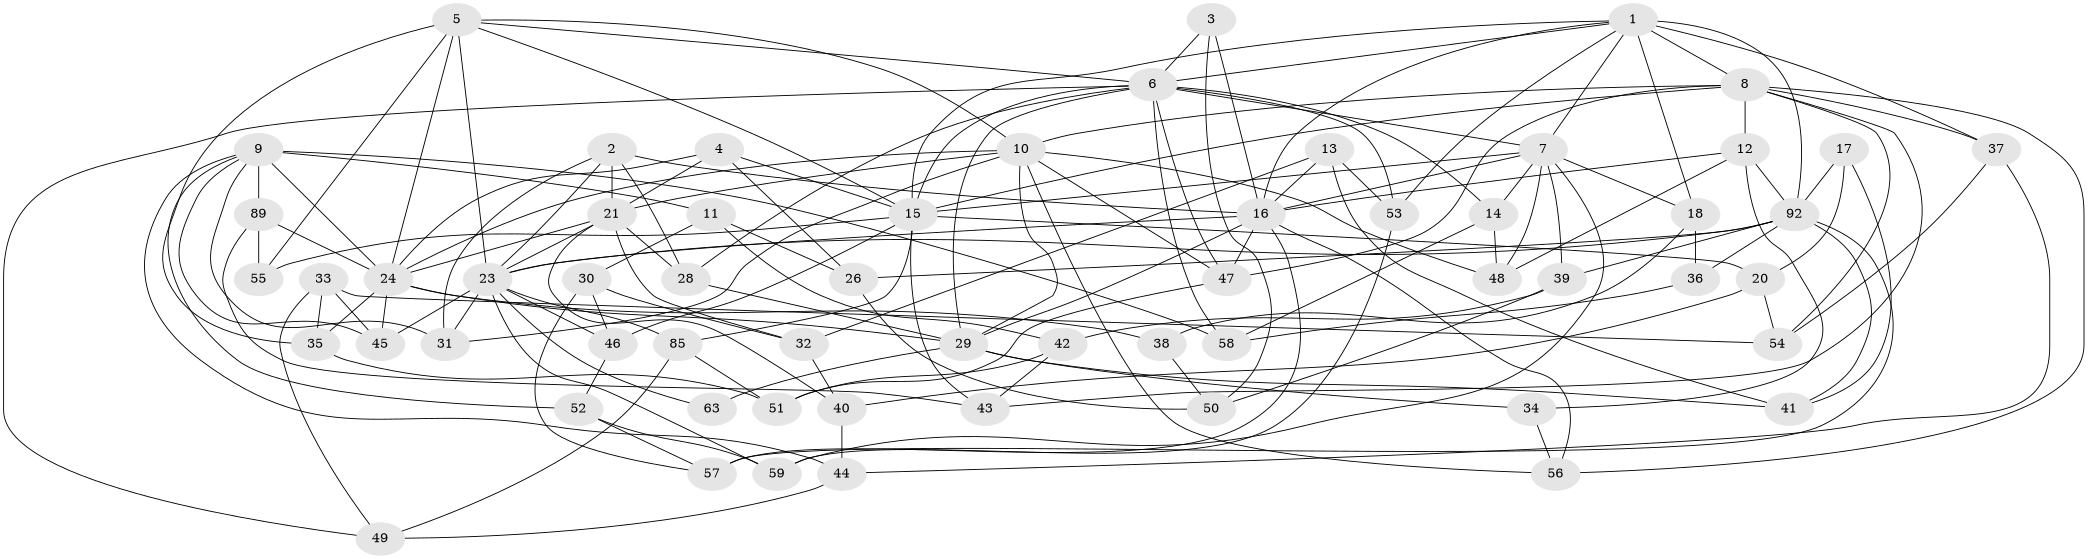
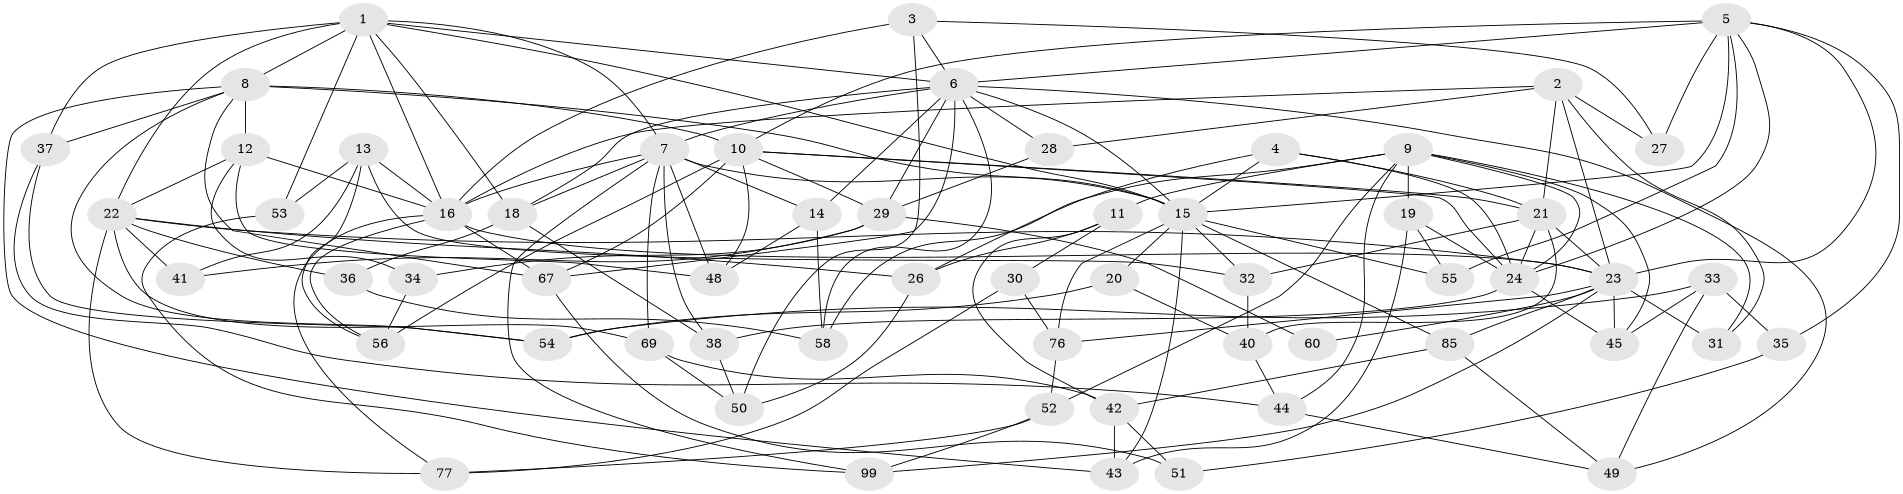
(1362, 133) -> (718, 112)
none -> (1660, 150)
(1844, 150) -> none
(259, 215) -> (1408, 215)
(1795, 215) -> (112, 215)
none -> (668, 234)
(644, 242) -> none
(739, 272) -> none
(1227, 279) -> (547, 279)
(1562, 279) -> (649, 344)
(1115, 284) -> none
(356, 308) -> none
(693, 315) -> (1215, 247)
(741, 320) -> none
(613, 344) -> (1058, 344)
(2075, 363) -> (303, 288)
(728, 377) -> (1282, 377)
(712, 409) -> (1313, 344)
(712, 474) -> (445, 474)
(777, 474) -> (869, 474)
